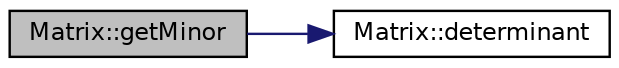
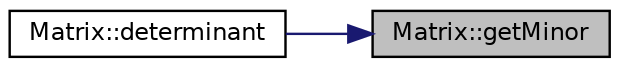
(278, 34) -> (317, 34)
